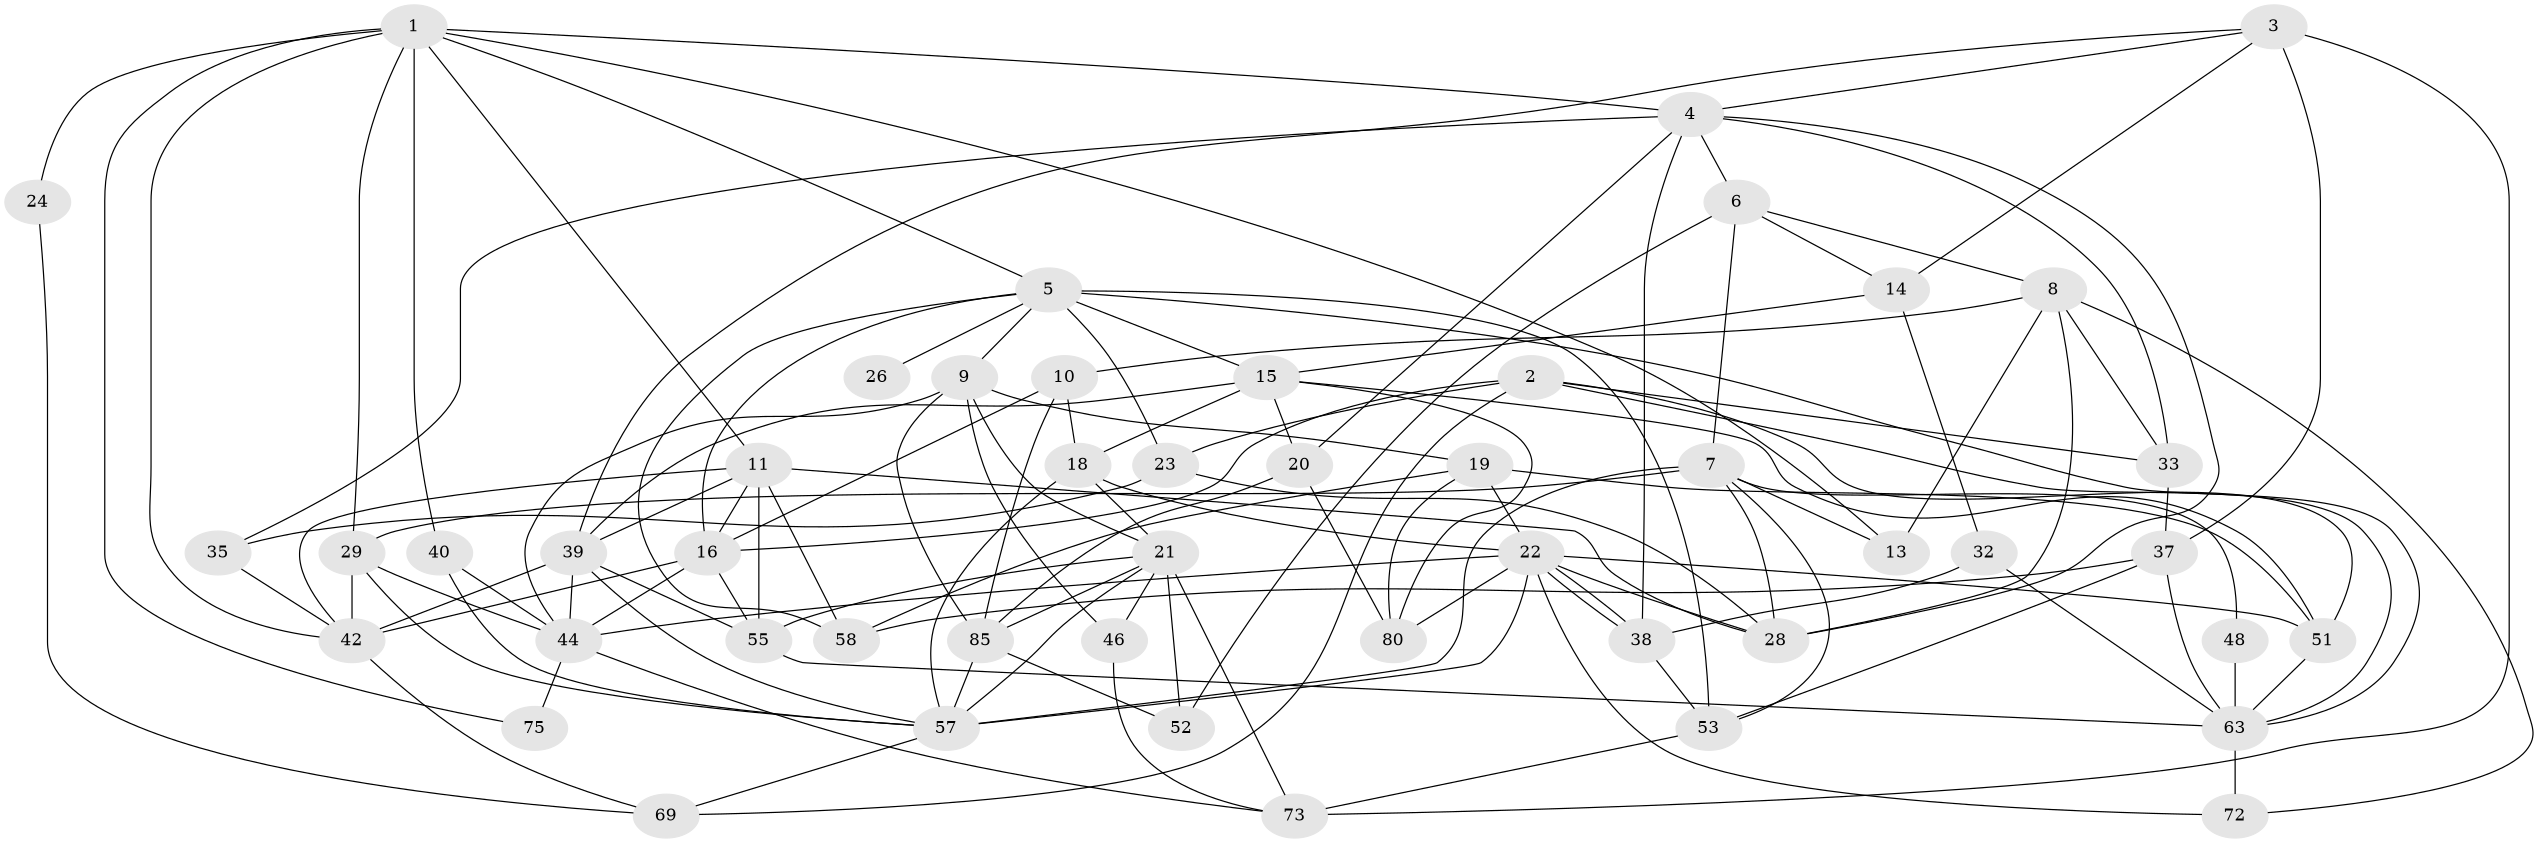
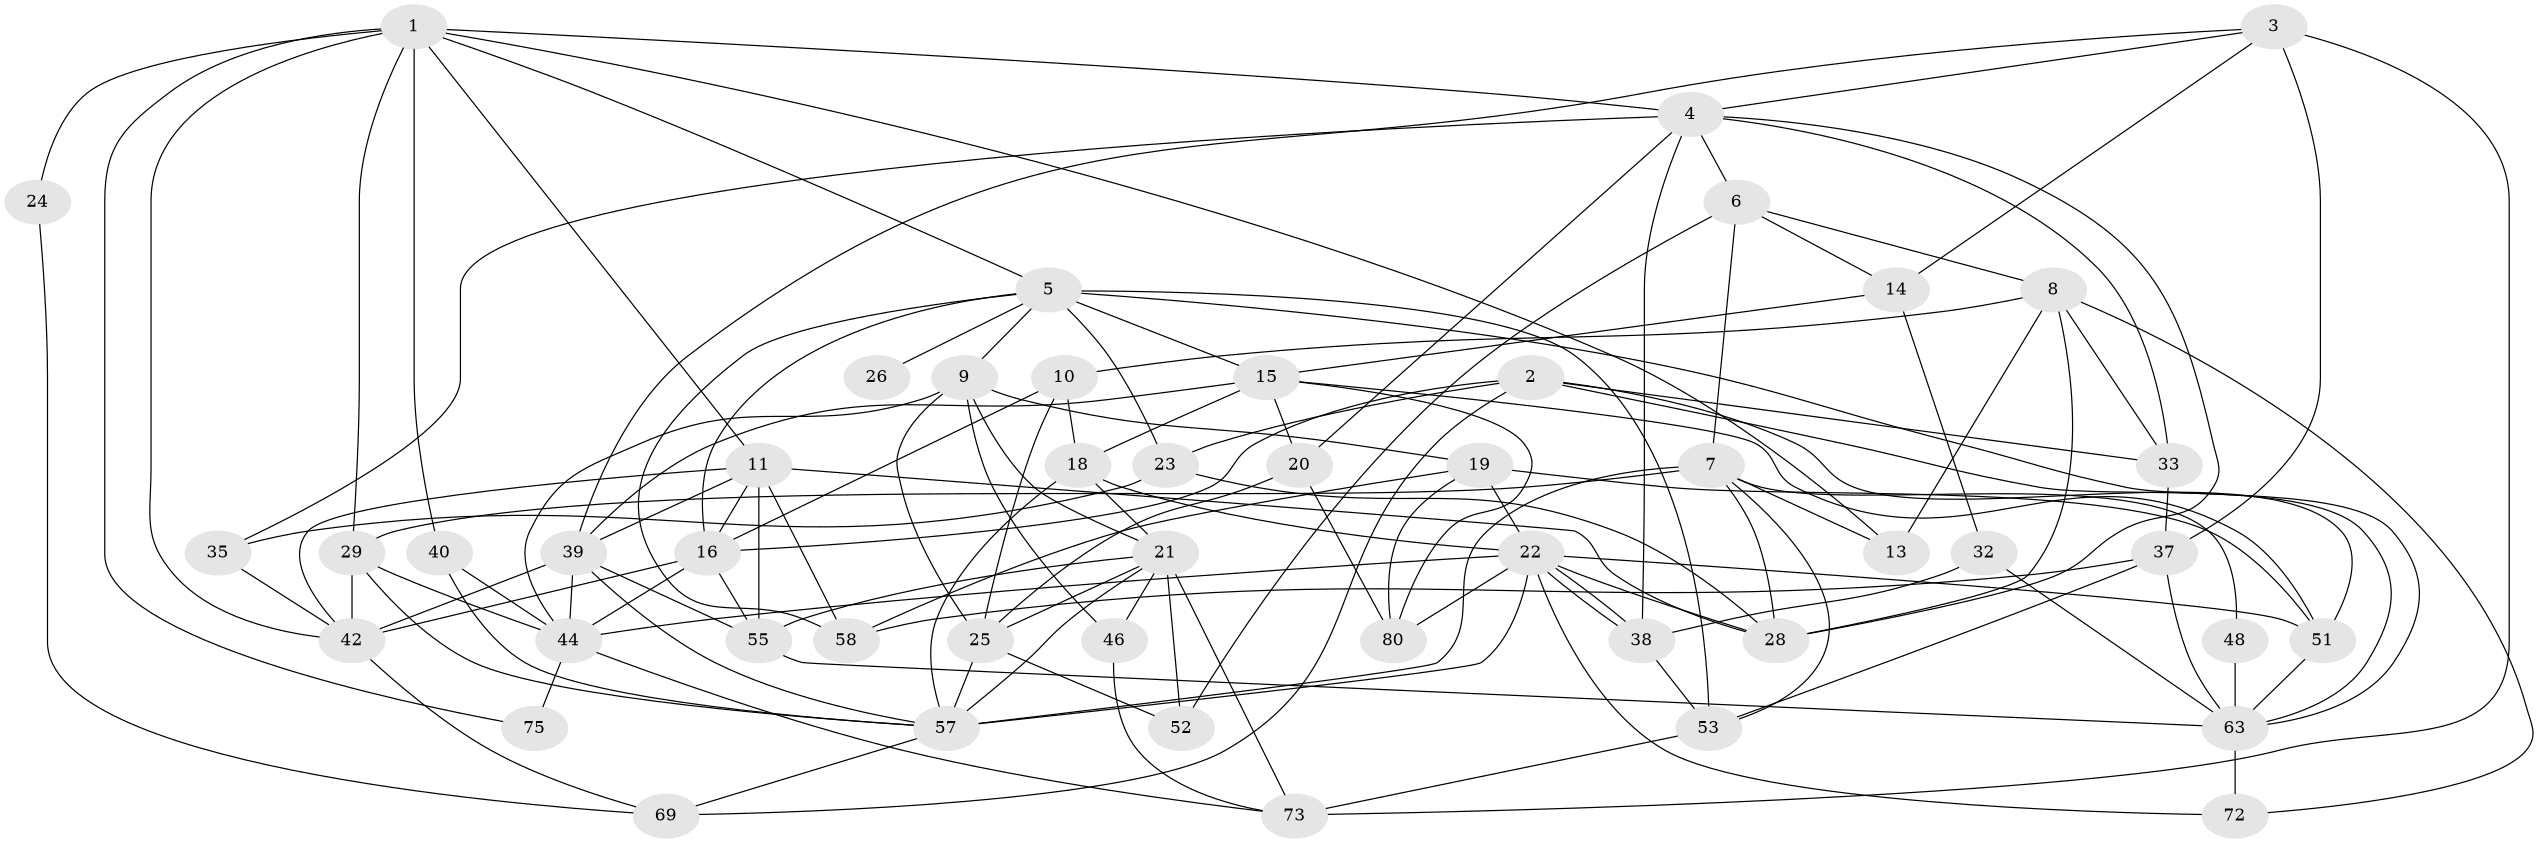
(981, 641) -> (981, 641)
